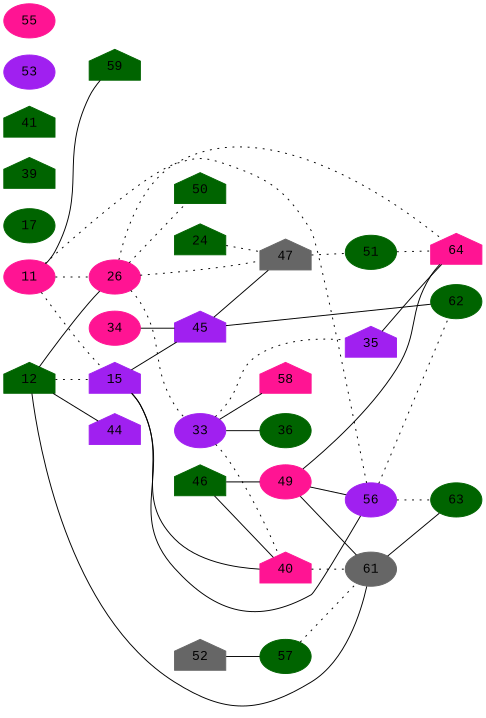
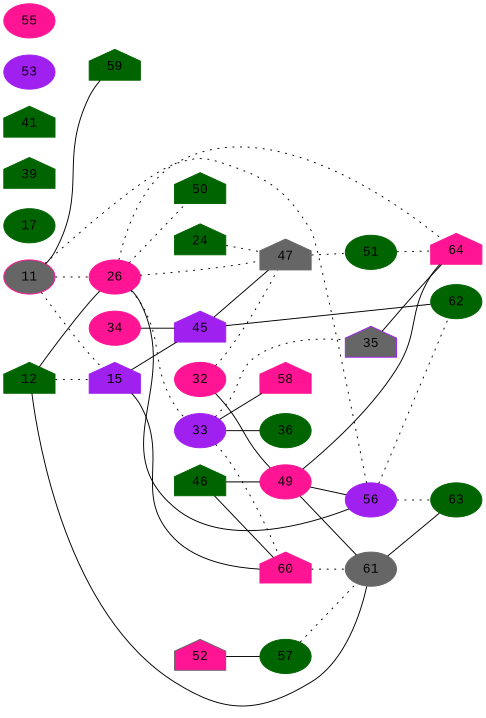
(29, 277) -> (29, 277)
(371, 343) -> (371, 343)
none -> (200, 379)
(115, 431) -> none
(286, 569) -> (286, 569)
(197, 589) -> (165, 497)
(200, 656) -> (200, 656)
